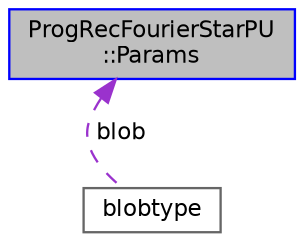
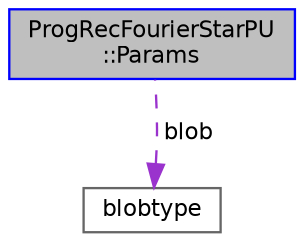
(90, 147) -> (157, 122)
